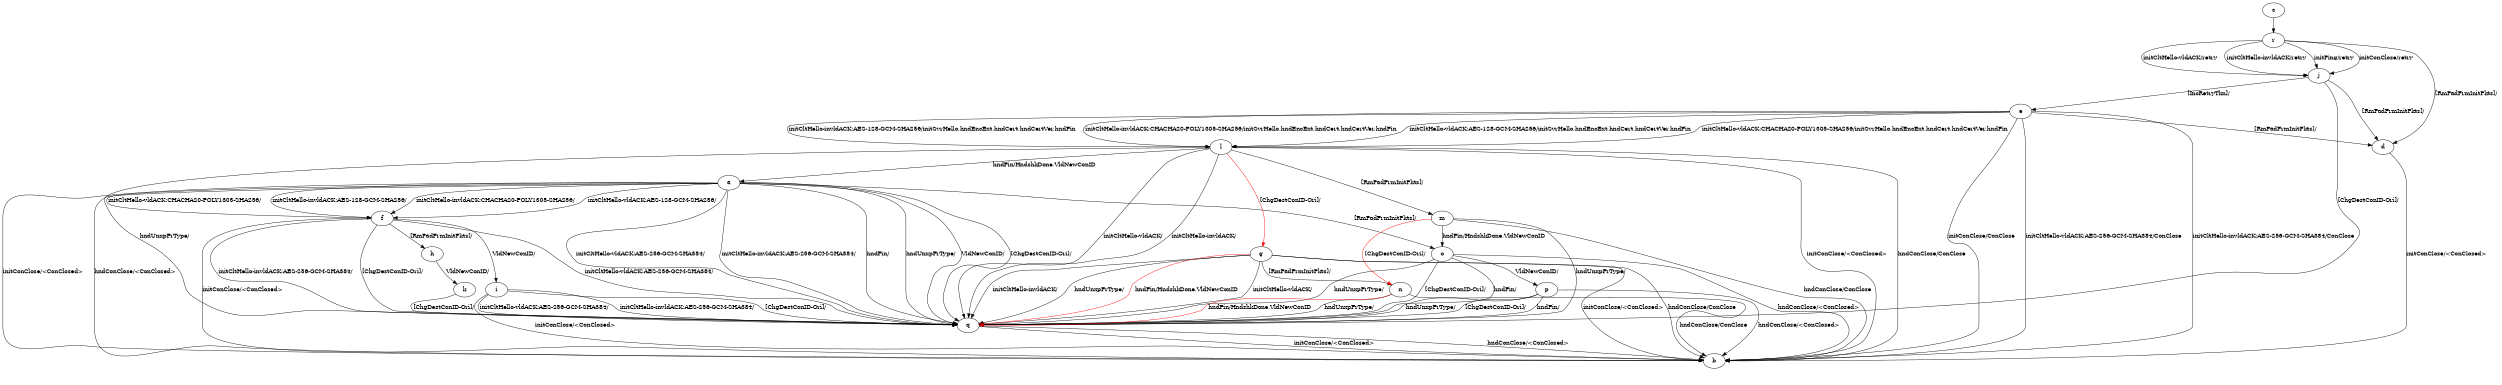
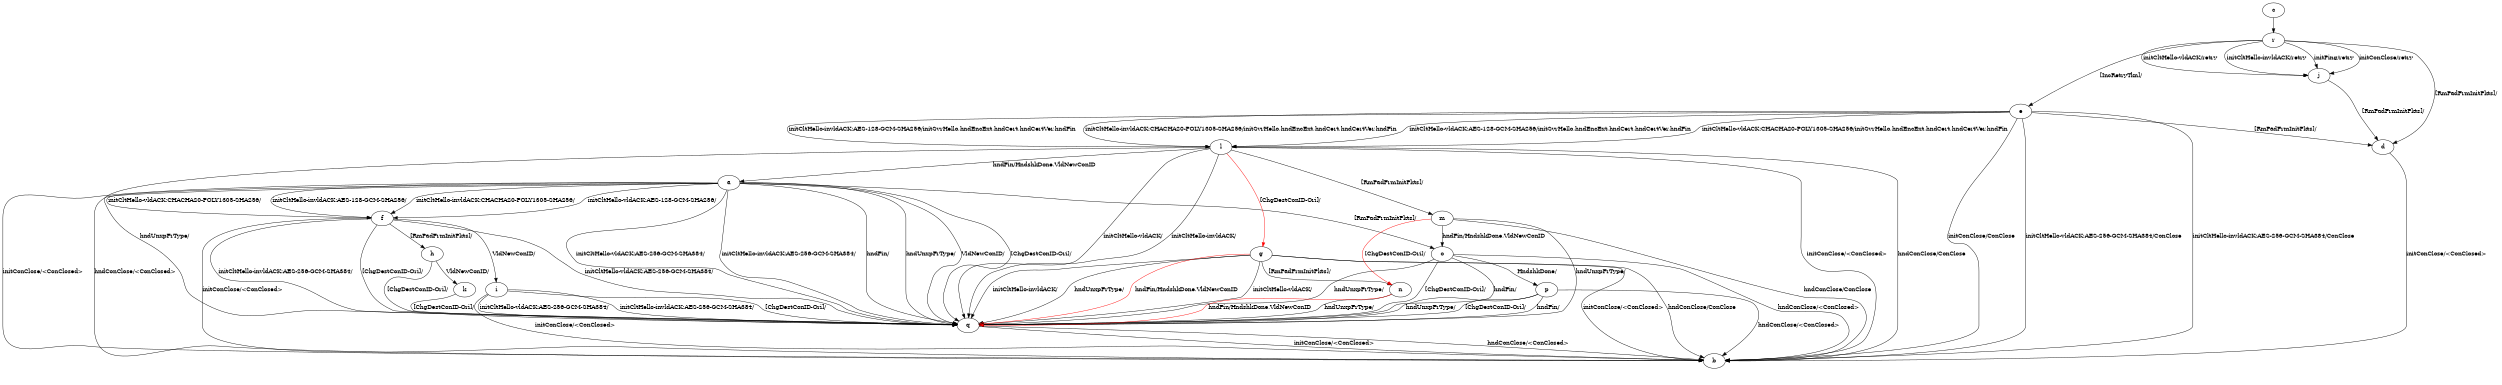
(2172, 93) -> (2136, 56)
(1538, 272) -> (1538, 272)
(1639, 297) -> none
(1761, 315) -> (631, 320)
